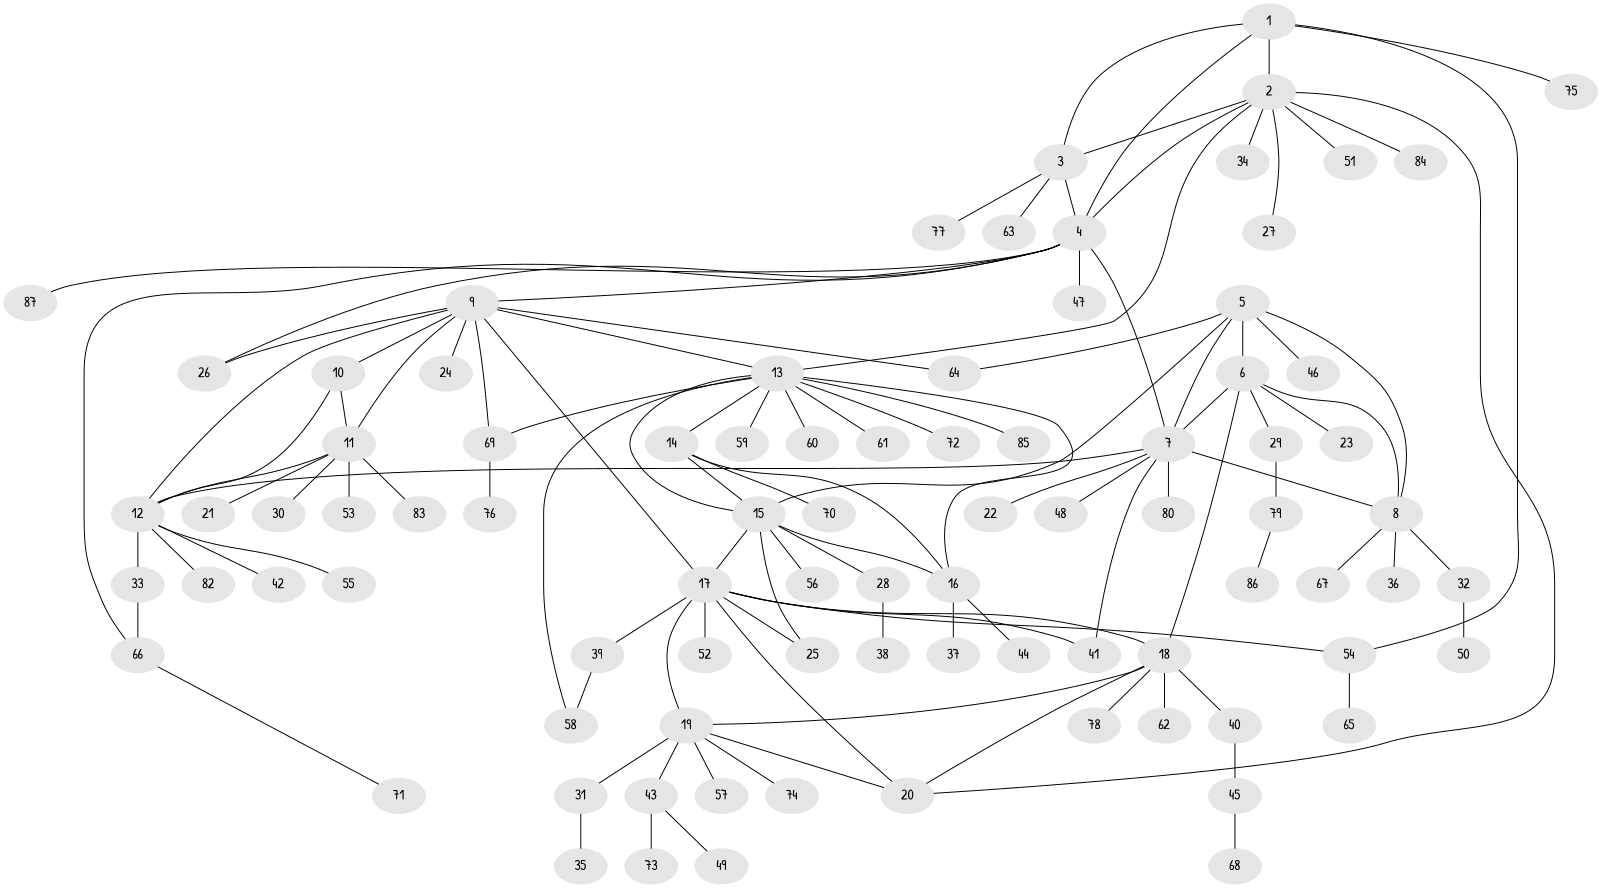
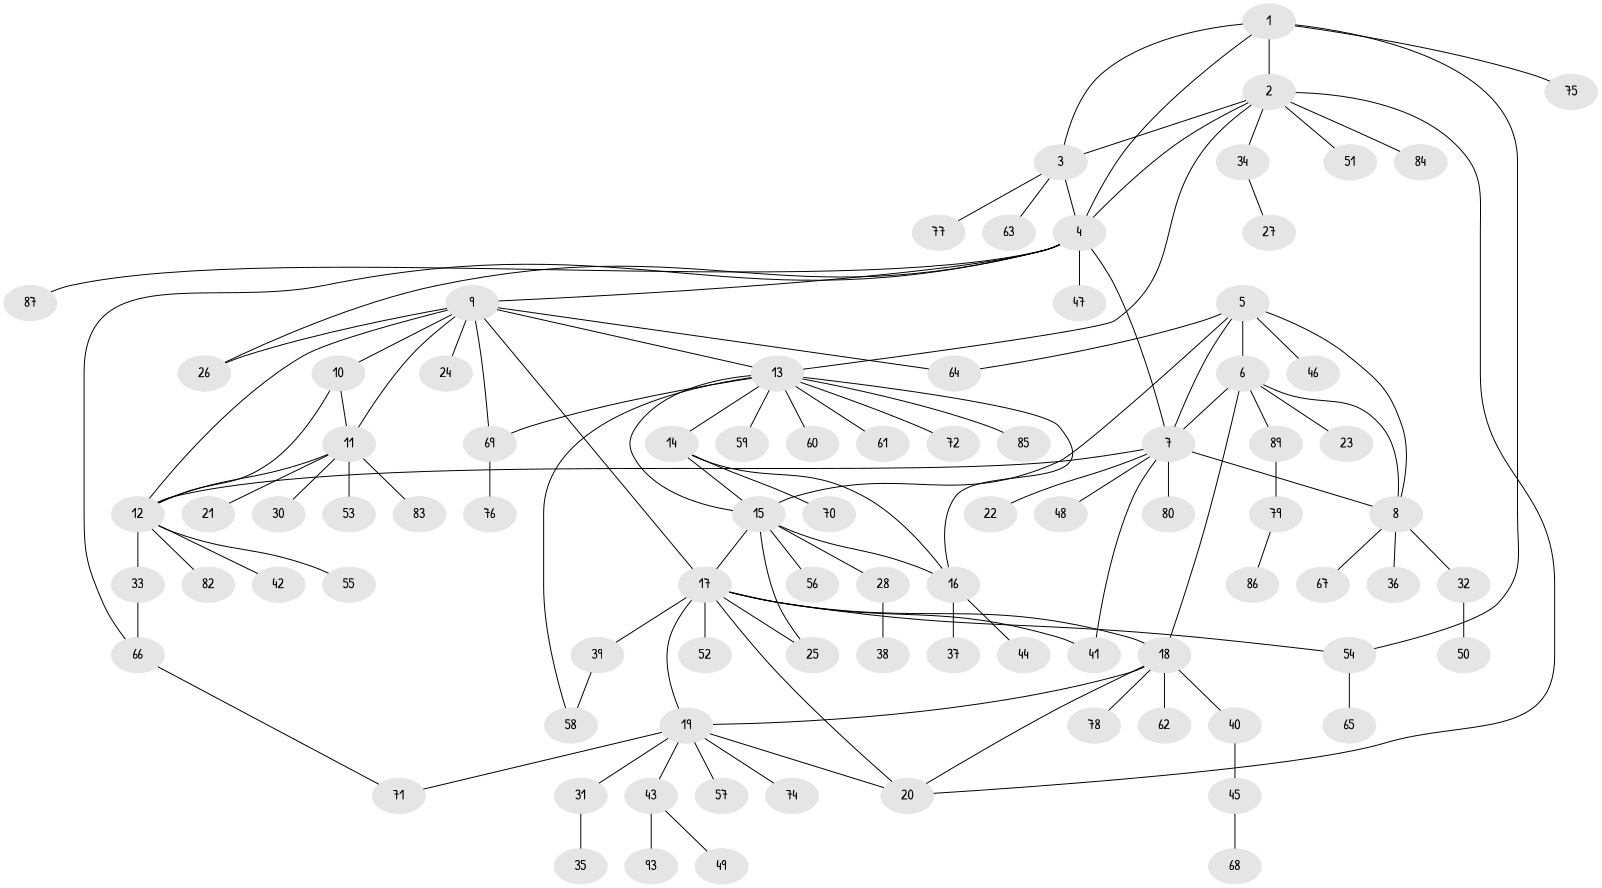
(1279, 162) -> (1256, 197)
(1276, 444) -> (1276, 444)
none -> (543, 761)
(651, 866) -> (651, 866)
